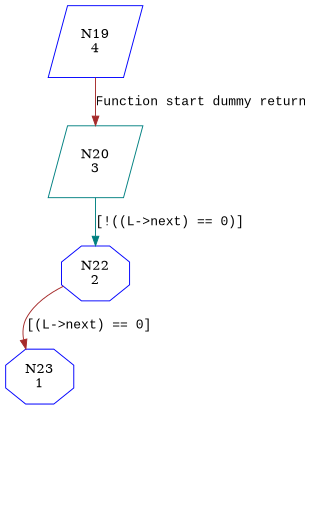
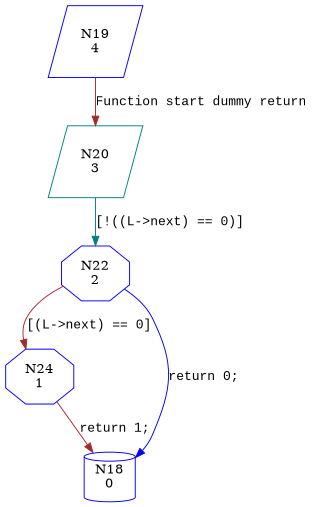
(40, 377) -> (40, 377)
none -> (110, 477)
